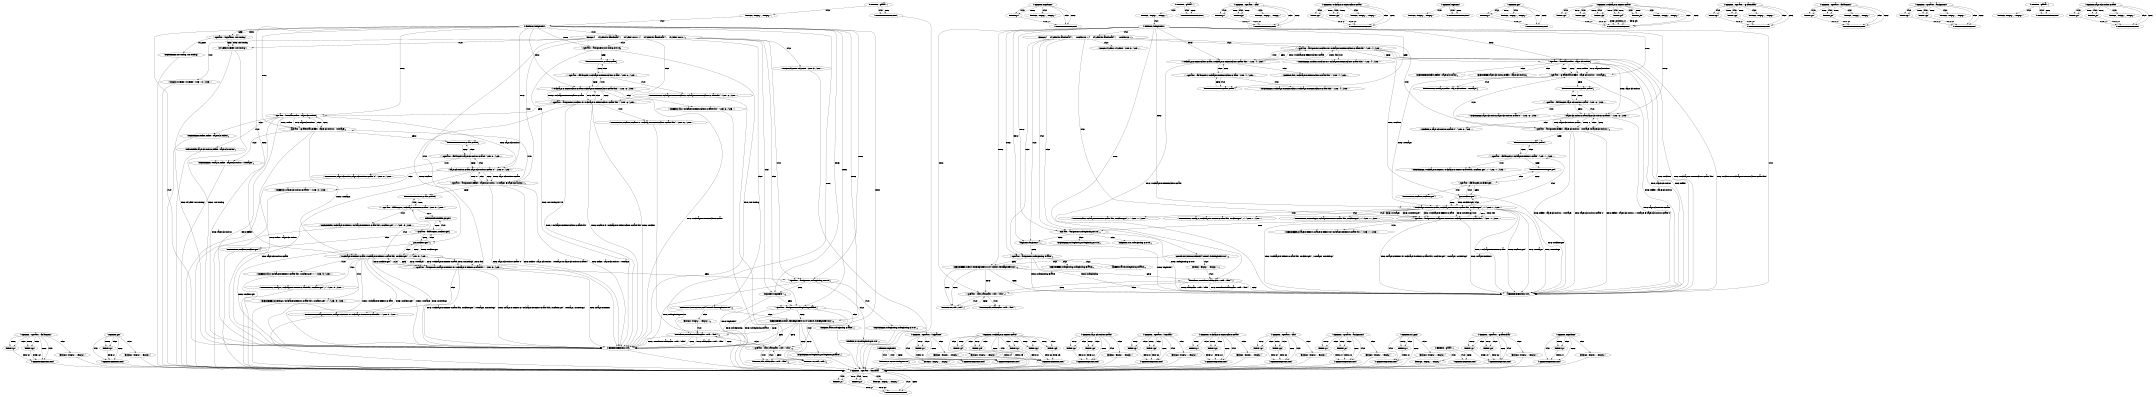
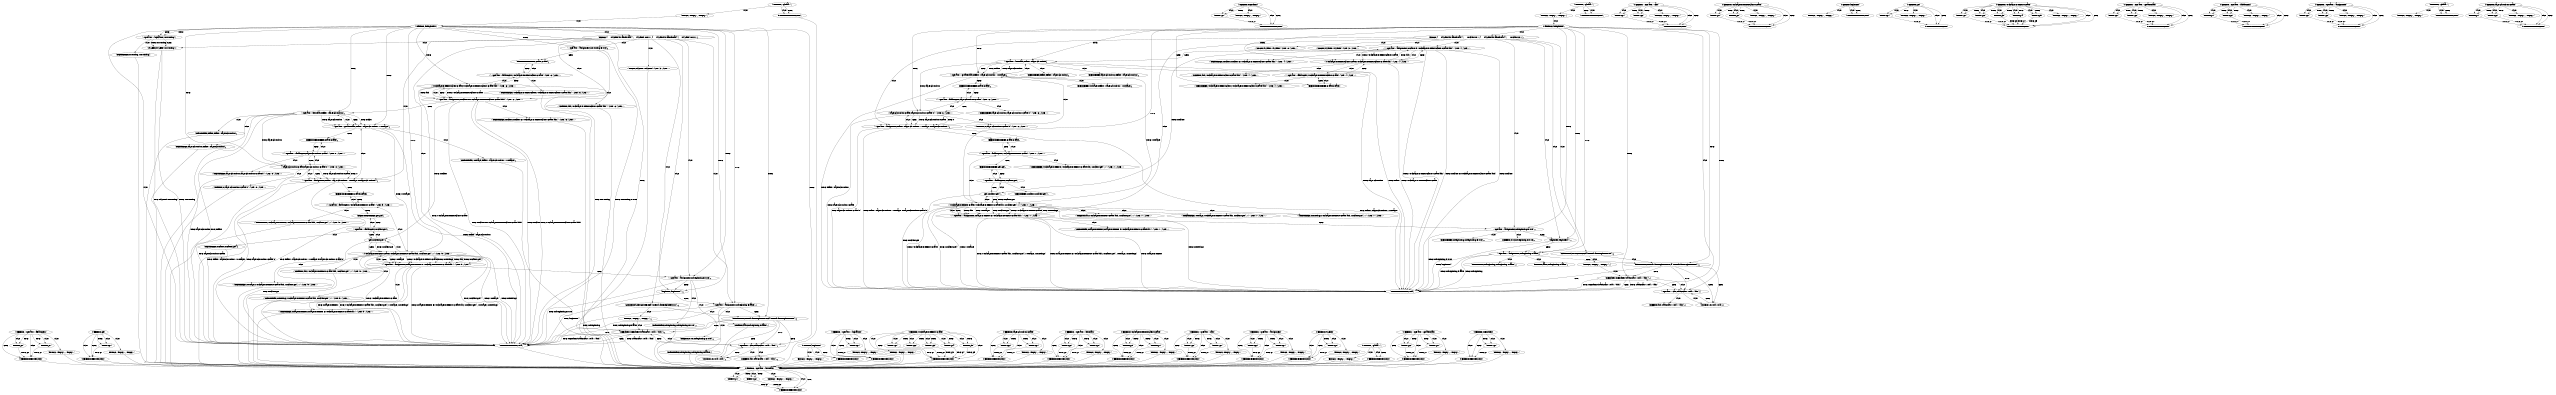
(202, 43) -> (148, 43)
none -> (1276, 48)
(190, 82) -> none
(894, 362) -> none
